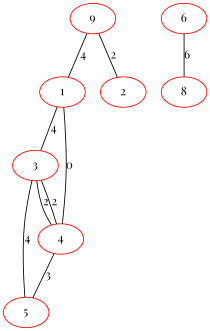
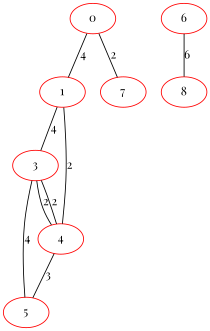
(93, 19) -> (93, 19)
(123, 92) -> (123, 92)
(70, 166) -> (70, 166)
